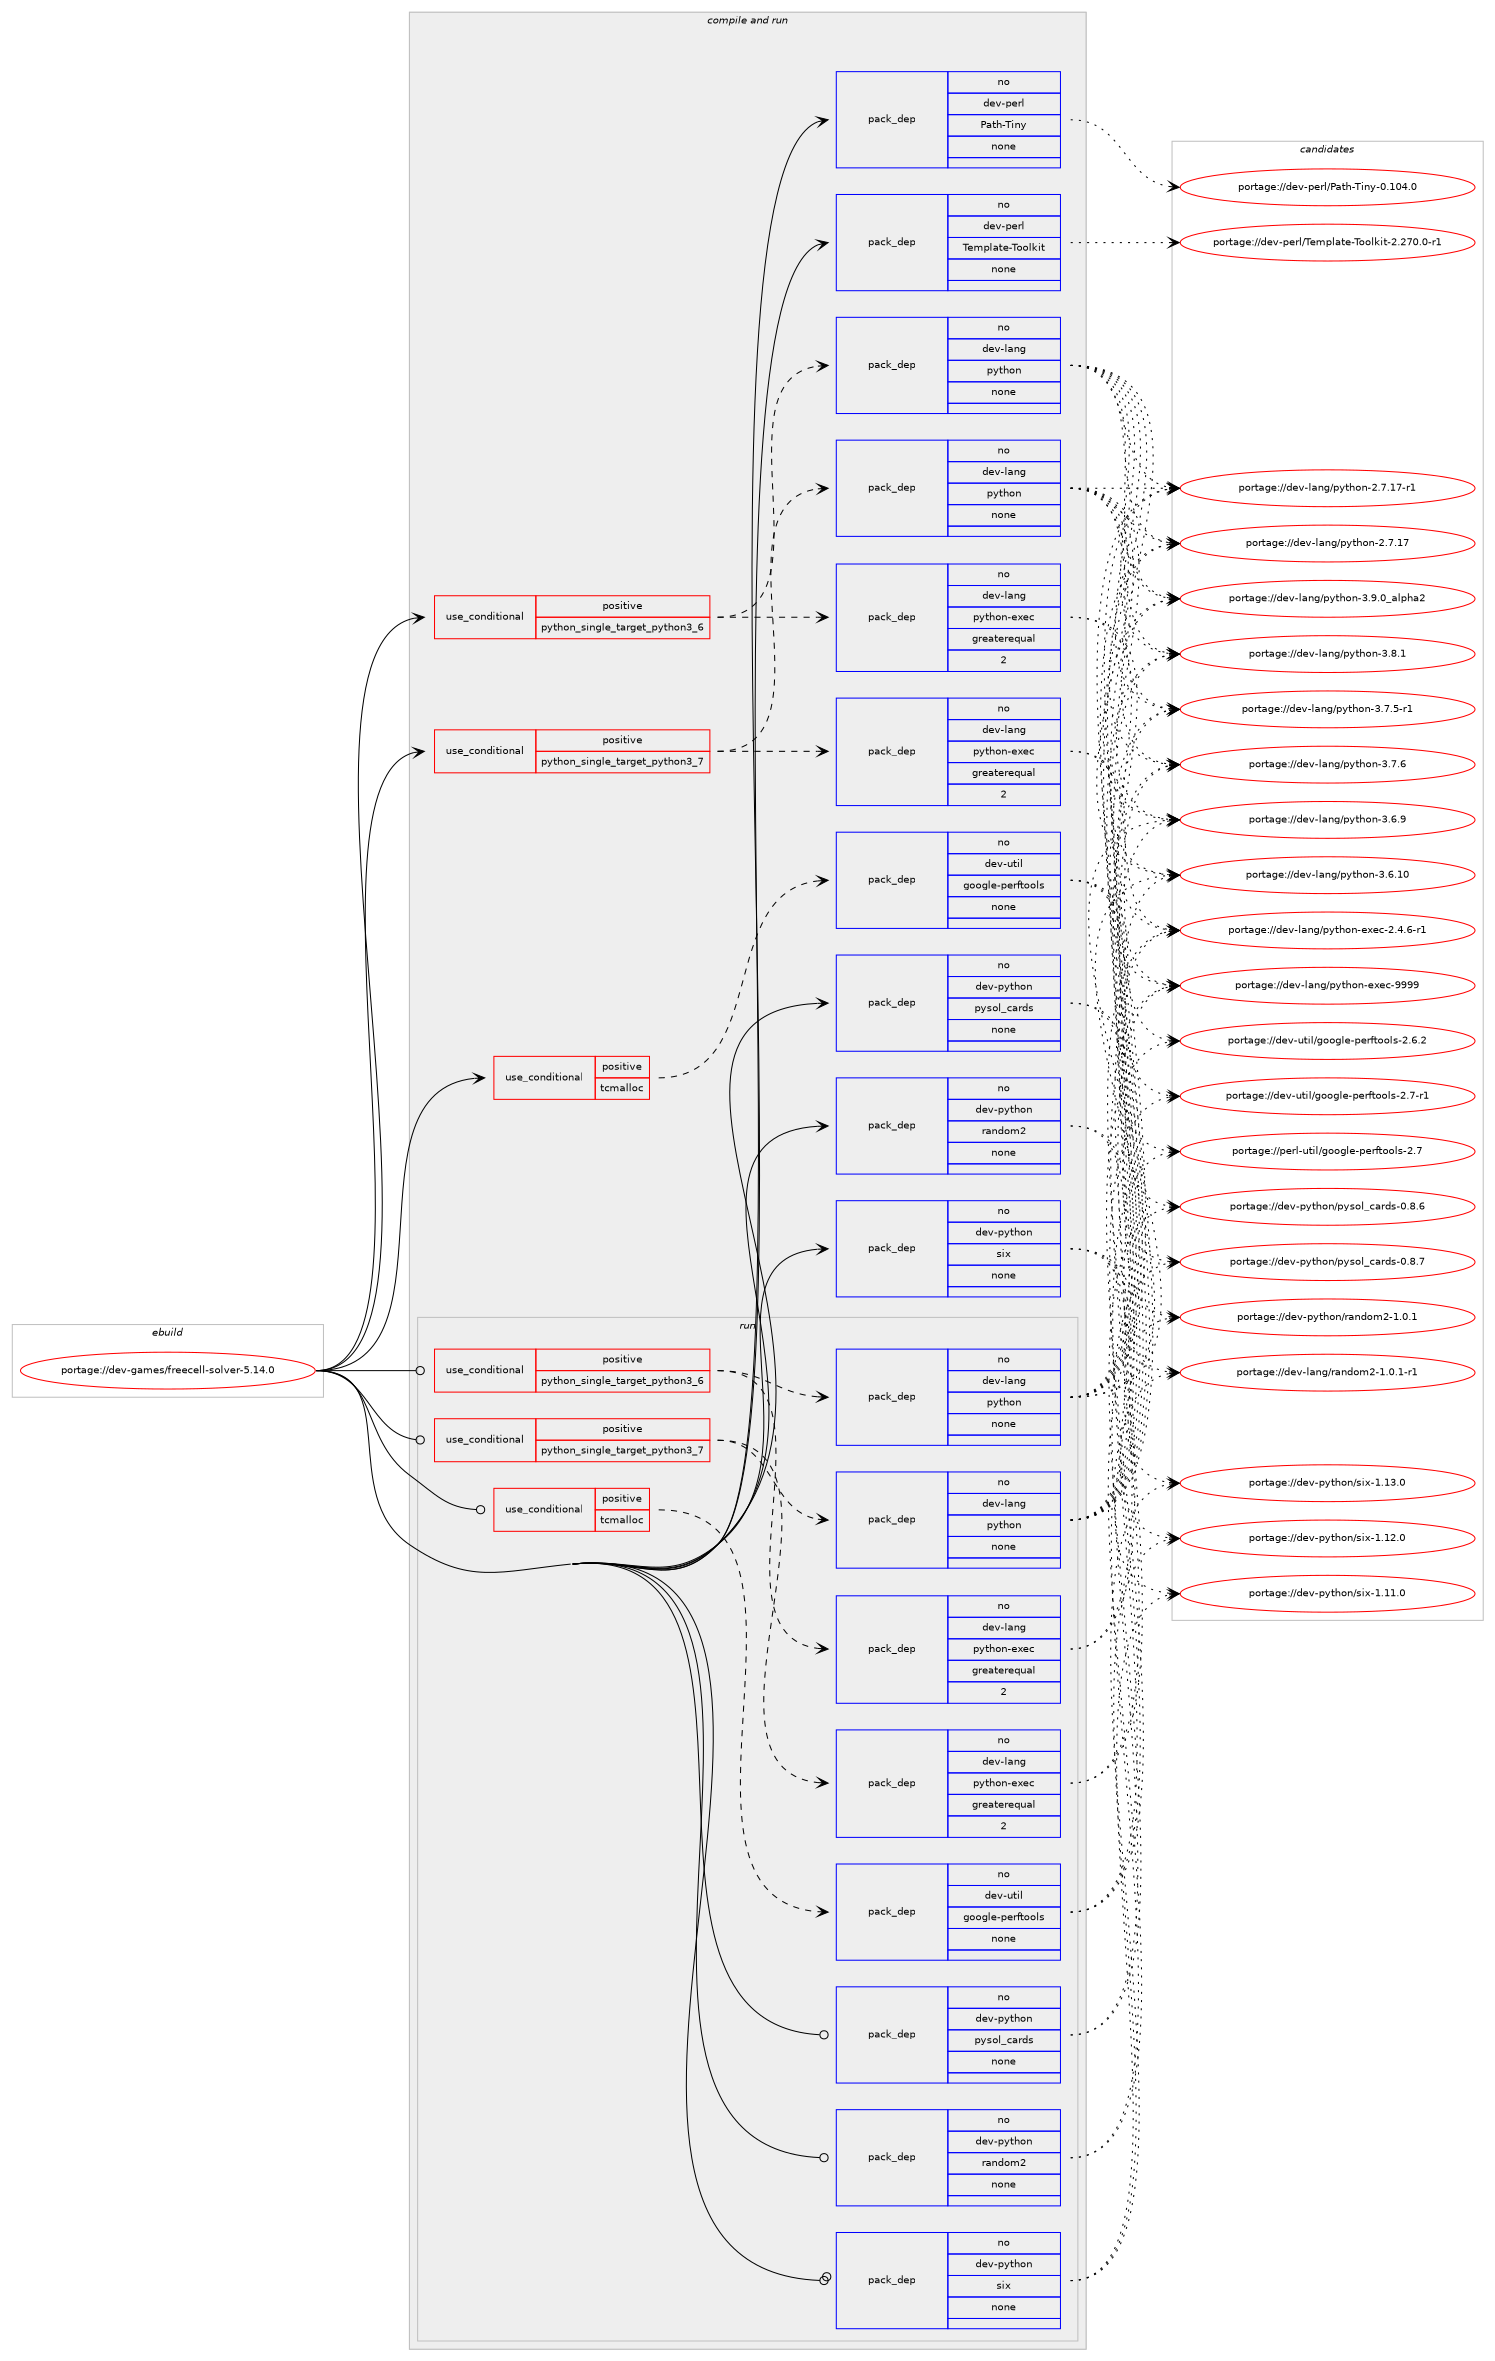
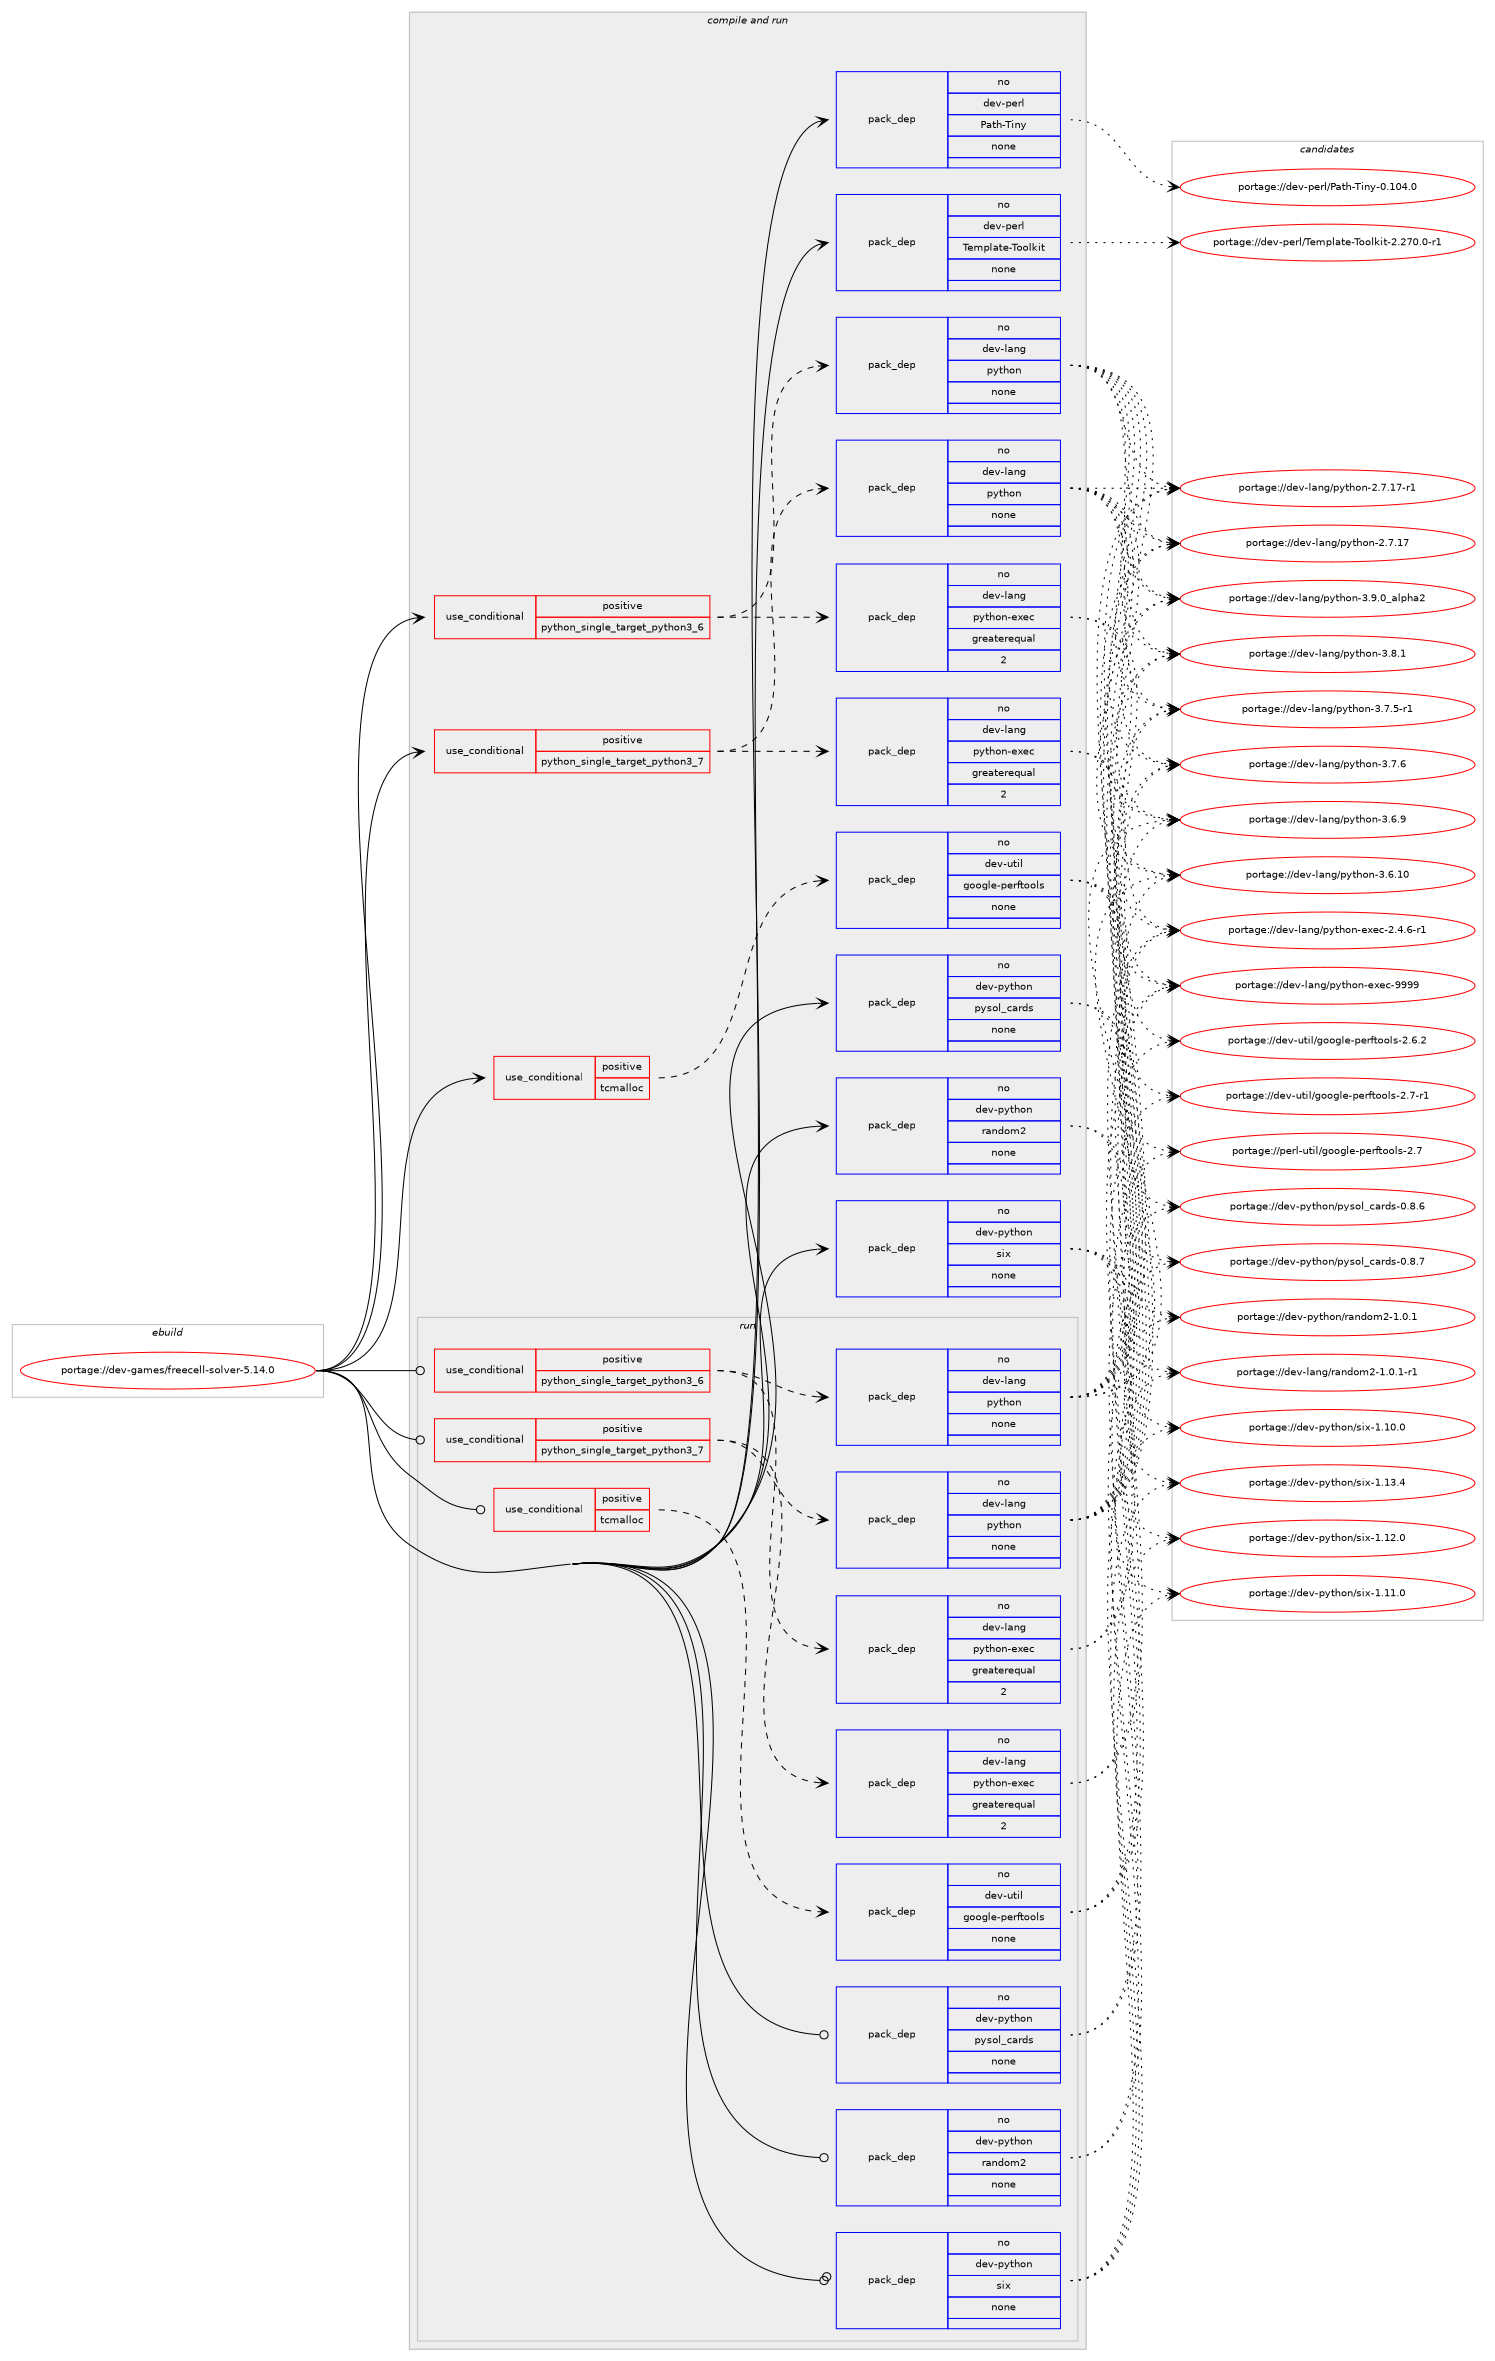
none -> (1328, 1428)
(1328, 1483) -> (1328, 1483)
